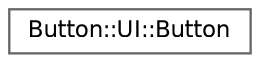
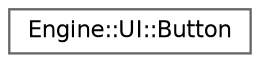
(130, 31) -> (130, 31)
